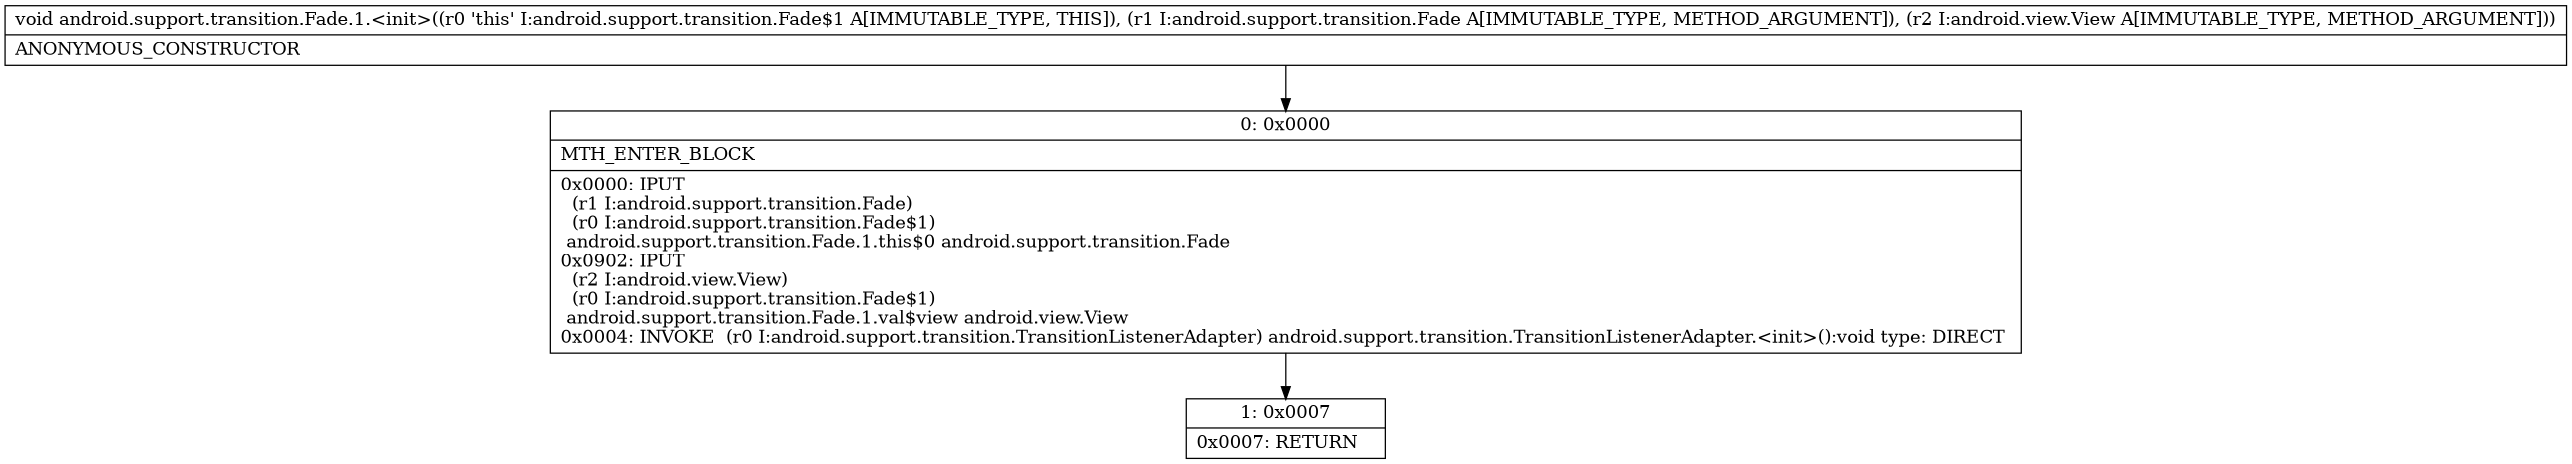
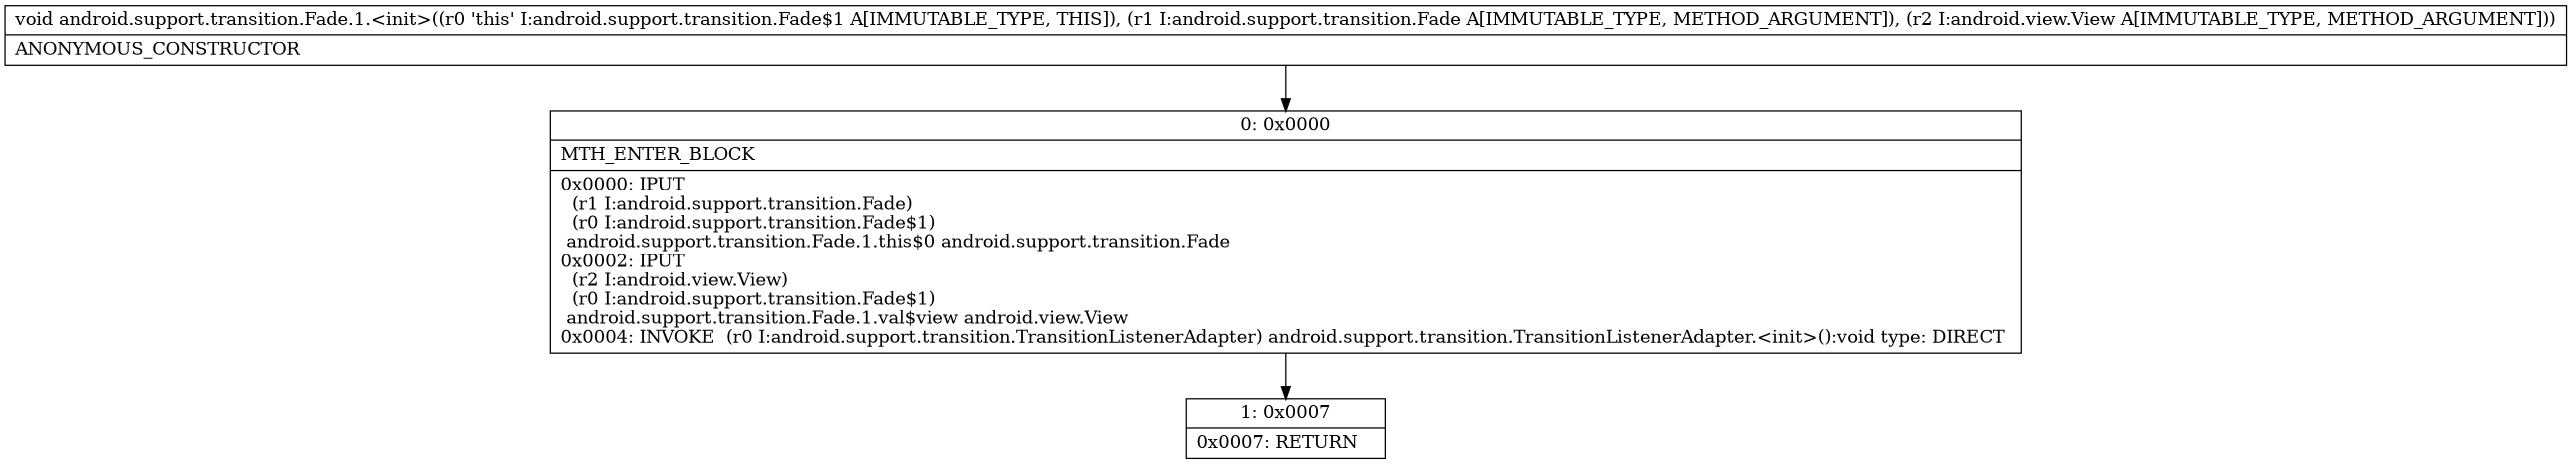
(628, 261) -> (628, 261)
